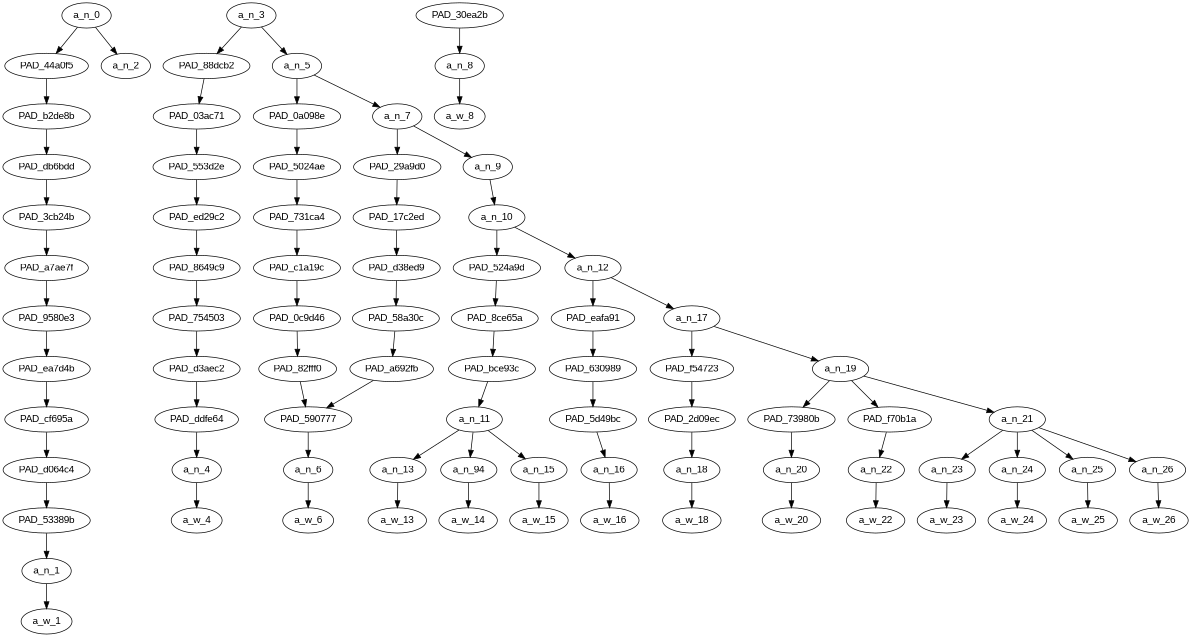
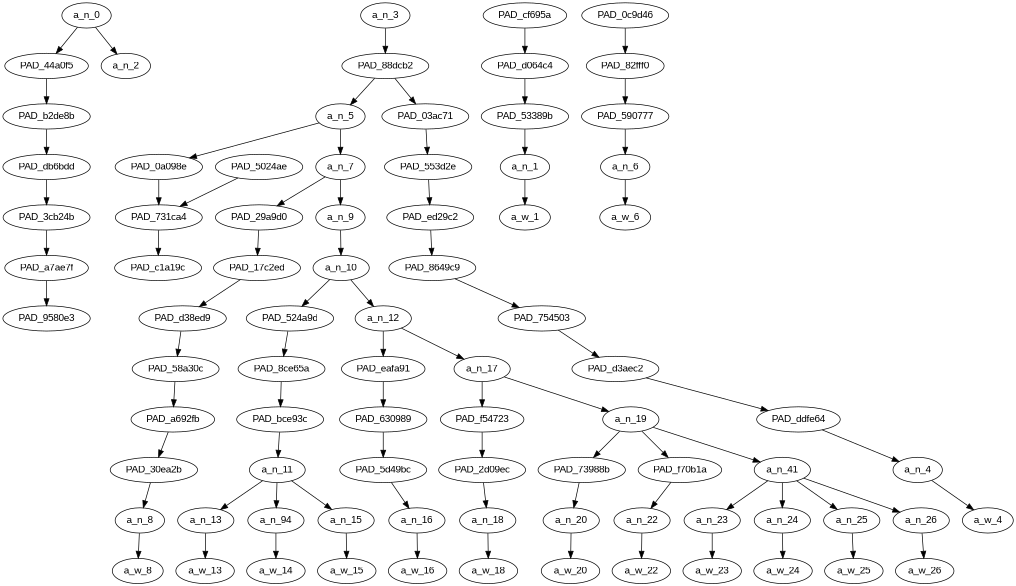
(272, 38) -> (365, 89)
(297, 138) -> (159, 189)
(297, 290) -> none
(47, 369) -> none
(353, 392) -> (165, 441)
(791, 419) -> (582, 470)
(1017, 419) -> (782, 470)
